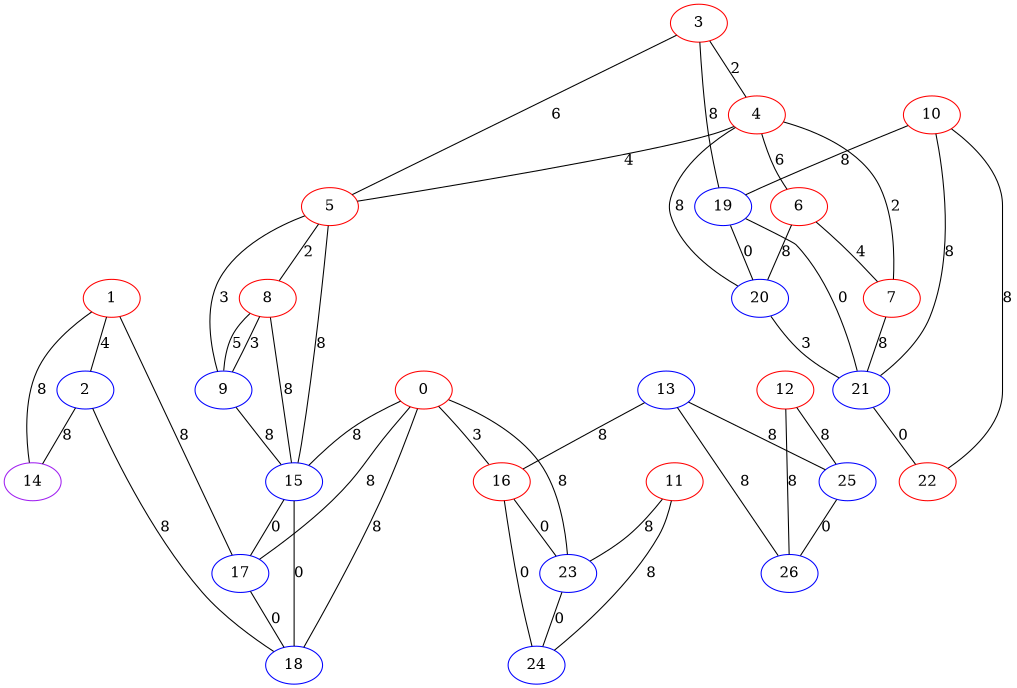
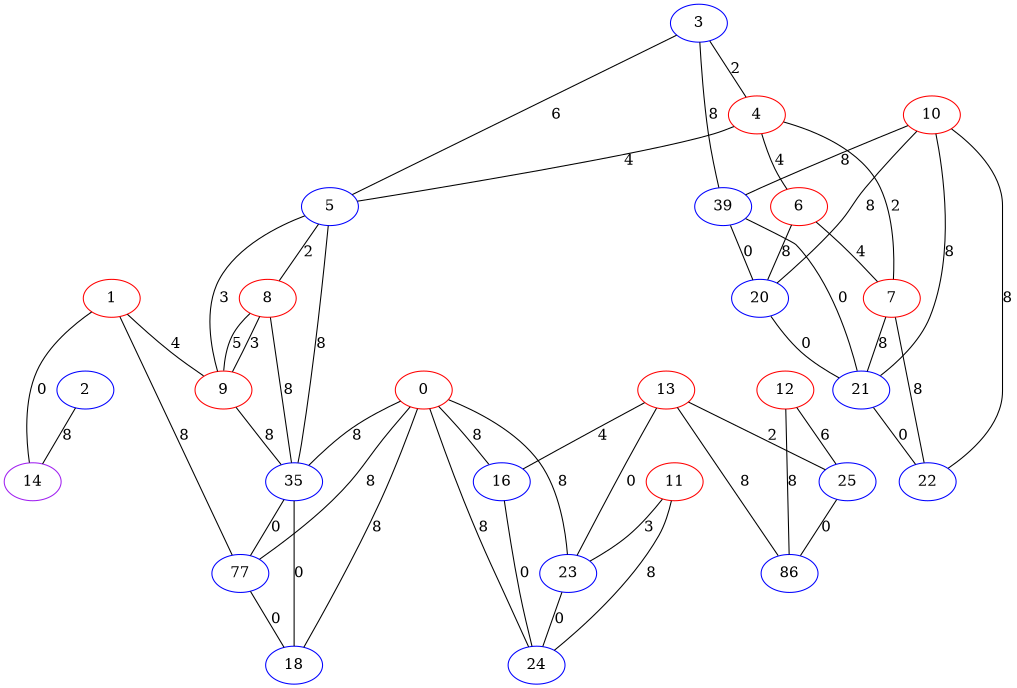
(699, 23) -> (699, 23)
(780, 161) -> (780, 161)
(330, 207) -> (330, 207)
(723, 207) -> (723, 207)
(669, 208) -> (850, 210)
(99, 344) -> (164, 347)
(806, 344) -> (806, 344)
(42, 390) -> (42, 390)
(223, 390) -> (223, 390)
(666, 390) -> (666, 390)
none -> (910, 390)
(478, 436) -> (478, 436)
(603, 436) -> (603, 436)
(773, 436) -> (773, 436)
(825, 436) -> (825, 436)
(294, 482) -> (294, 482)
(502, 482) -> (502, 482)
(928, 482) -> (928, 482)
(535, 528) -> (616, 481)
(649, 528) -> (649, 528)
none -> (476, 529)
(166, 544) -> none
(240, 573) -> (240, 573)
(790, 573) -> (790, 573)
